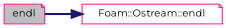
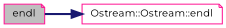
(152, 14) -> (152, 14)
